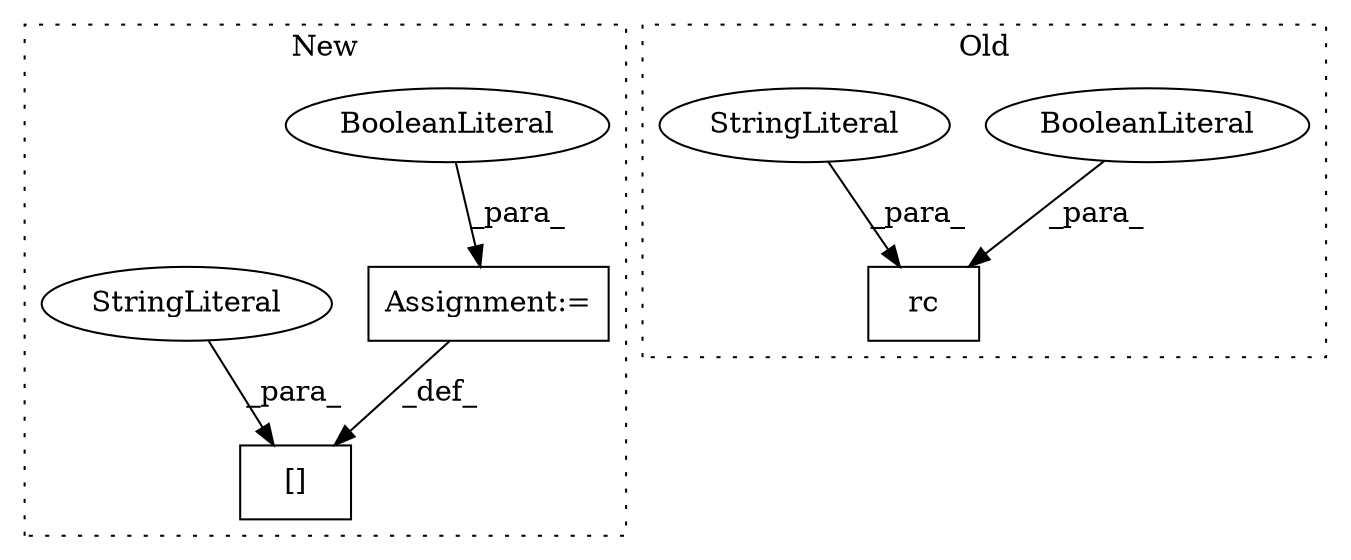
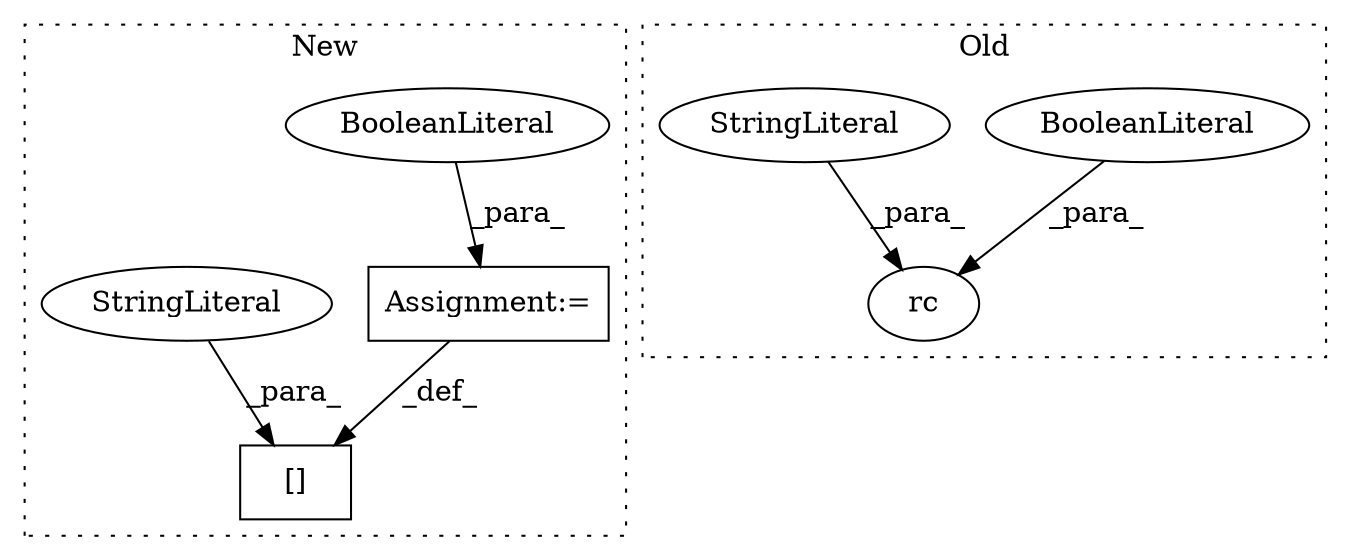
(924, 304) -> (924, 304)
